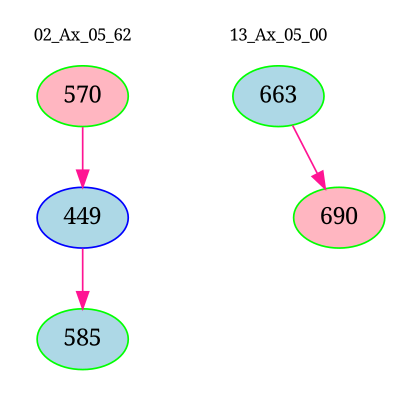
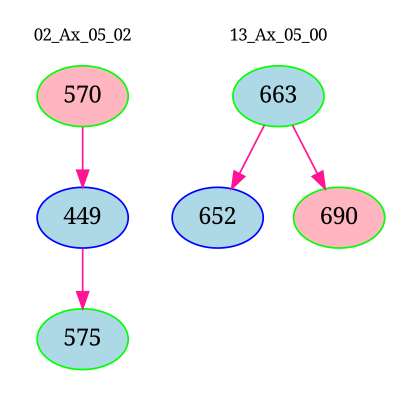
(83, 36) -> (83, 36)
none -> (218, 218)
(83, 339) -> (83, 339)
